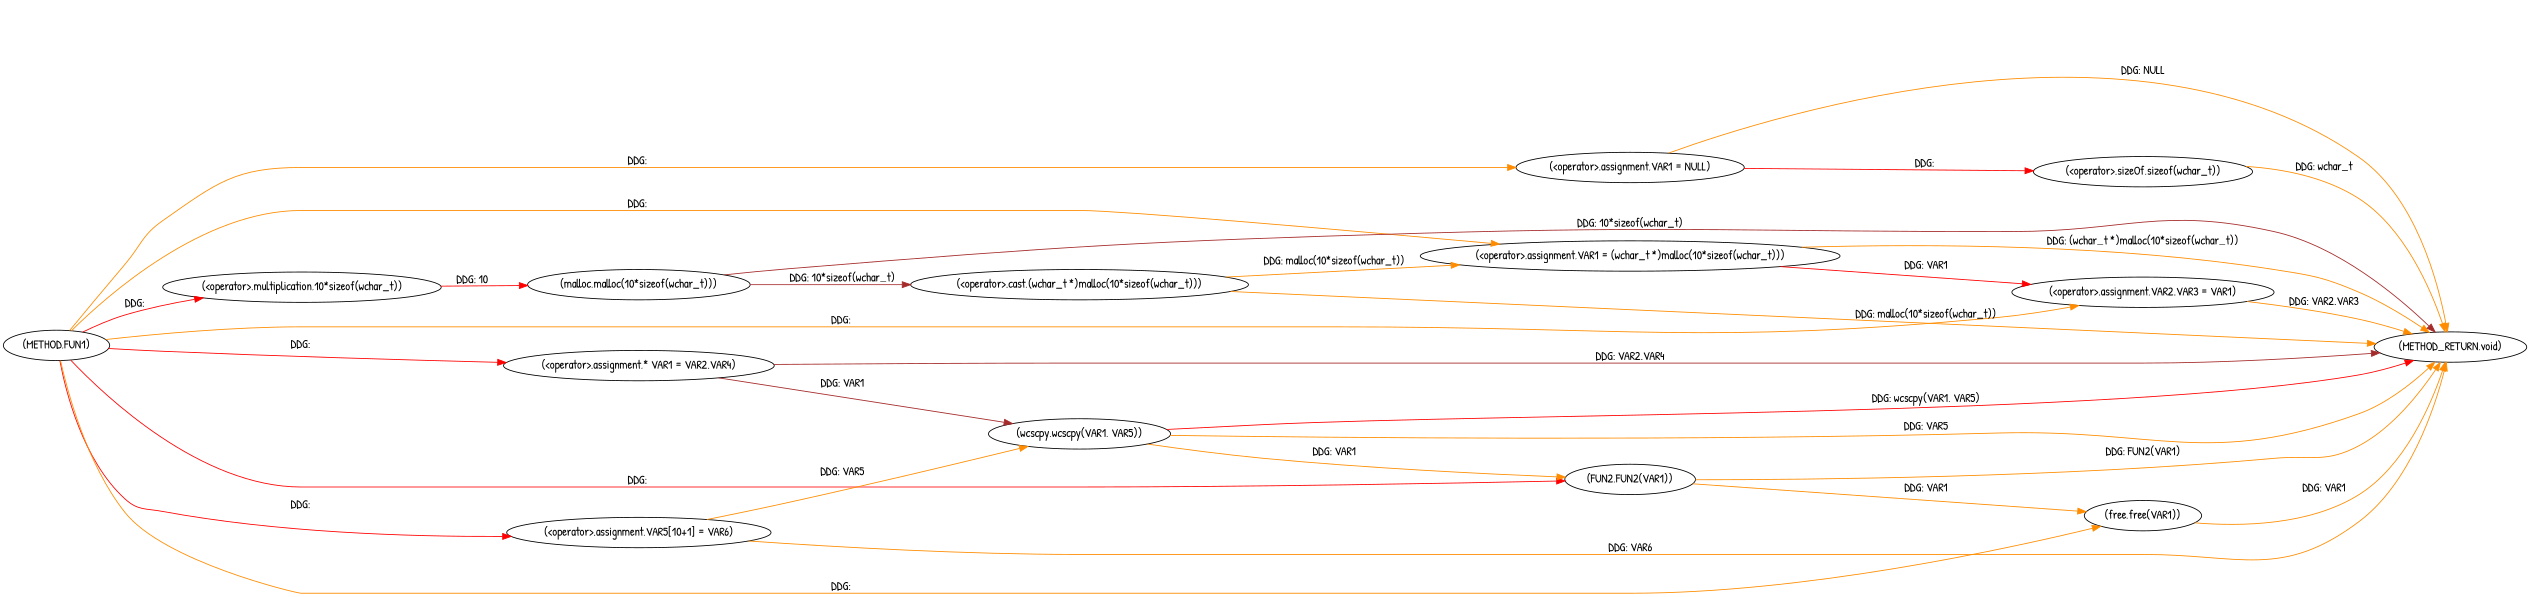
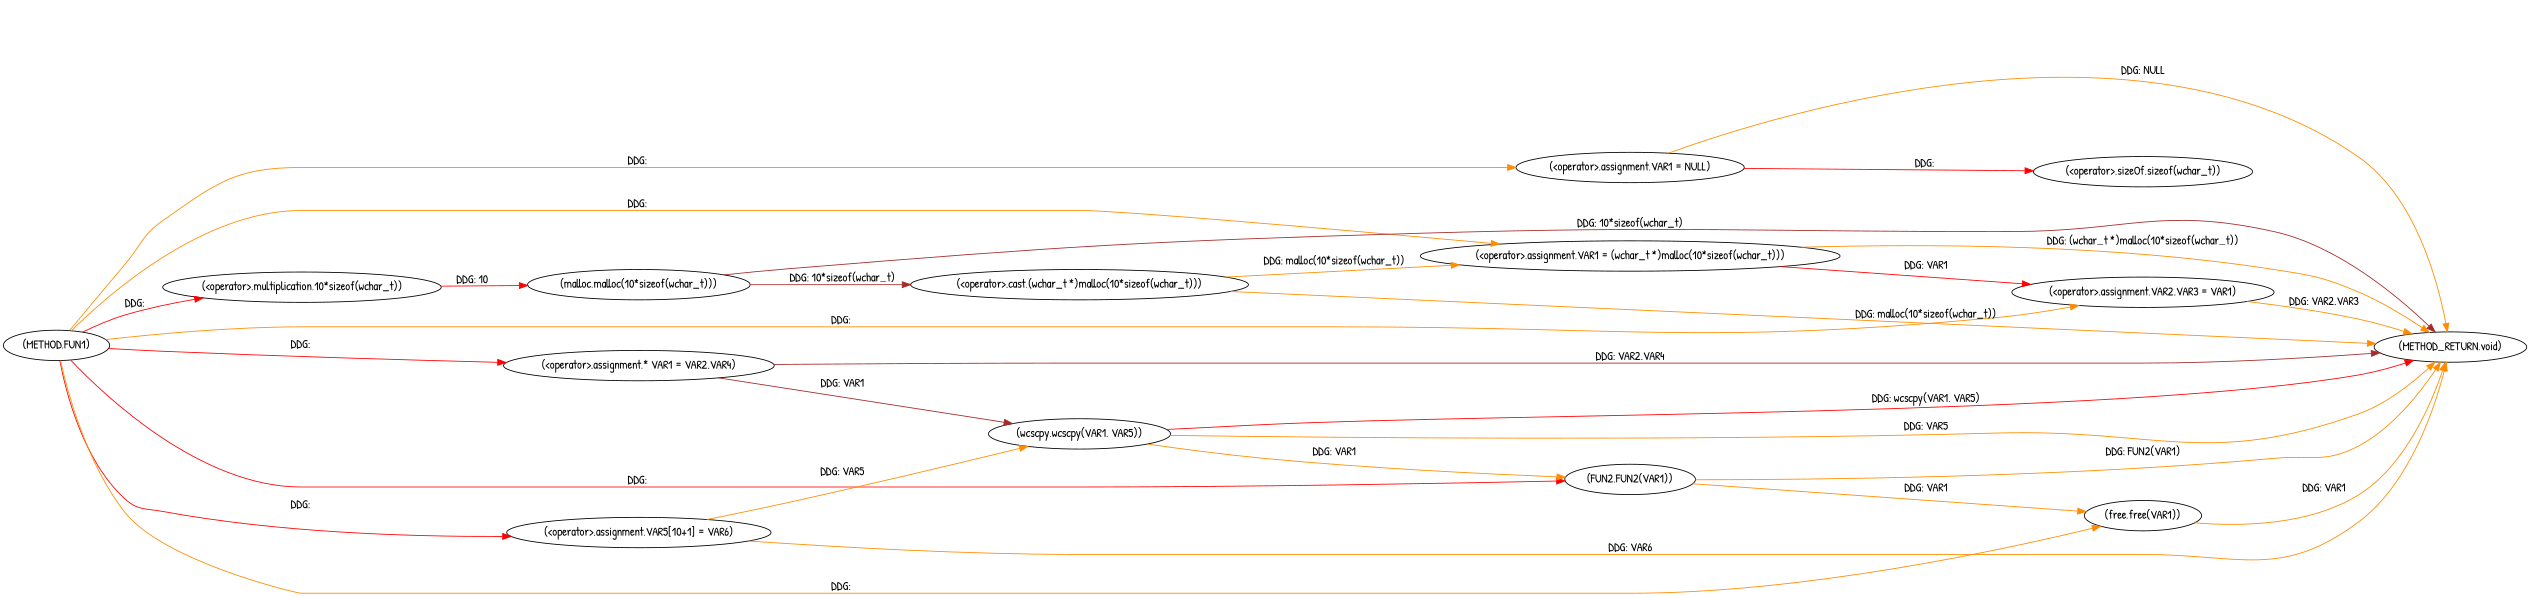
(2372, 209) -> none
